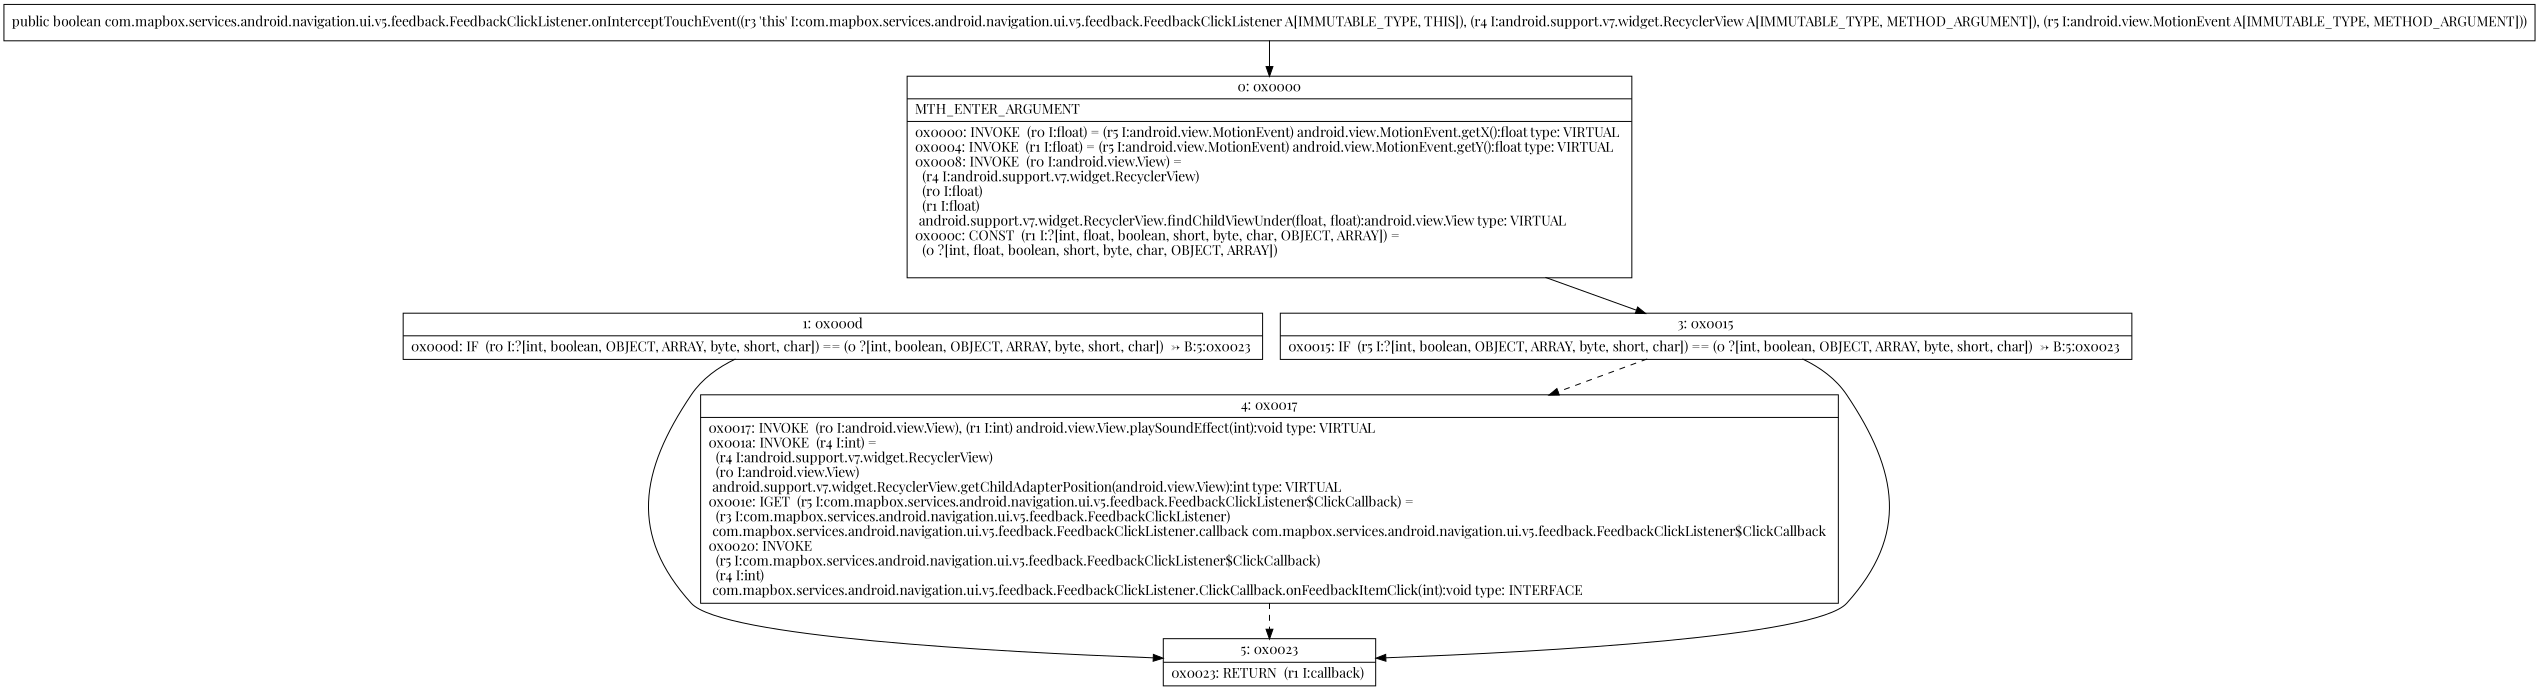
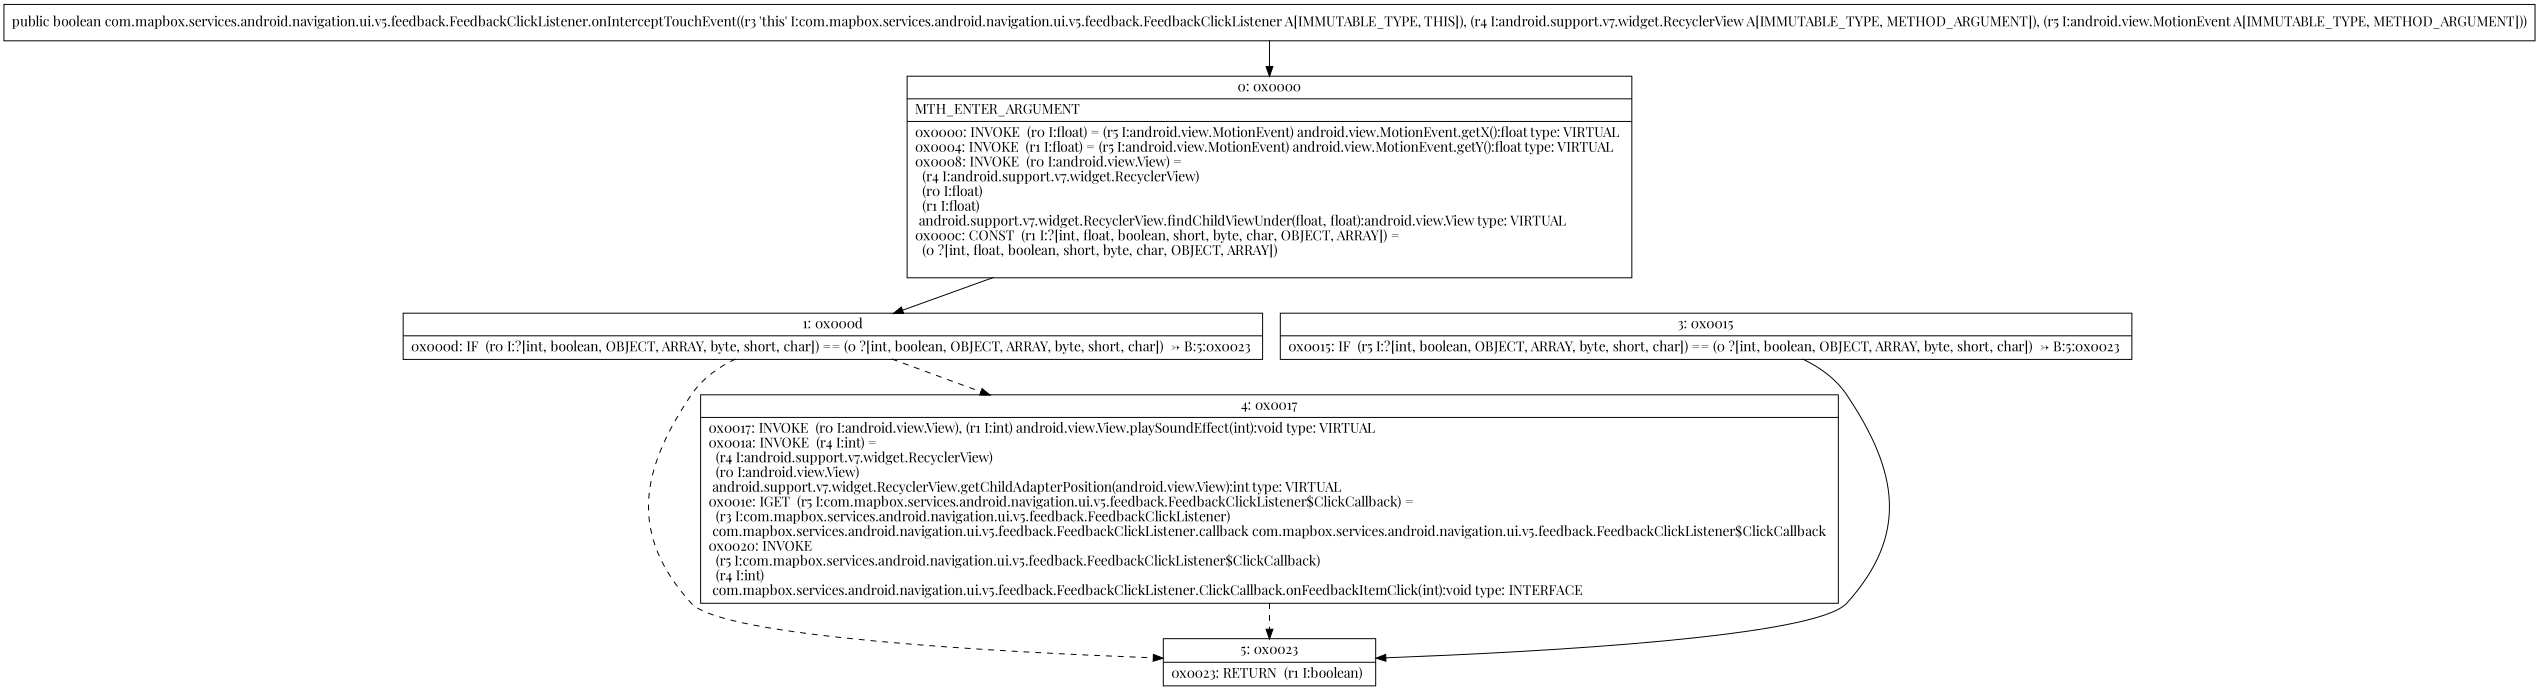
(1591, 294) -> (948, 294)
(1603, 375) -> (936, 375)
(777, 629) -> (777, 629)
(1269, 674) -> (1269, 674)
